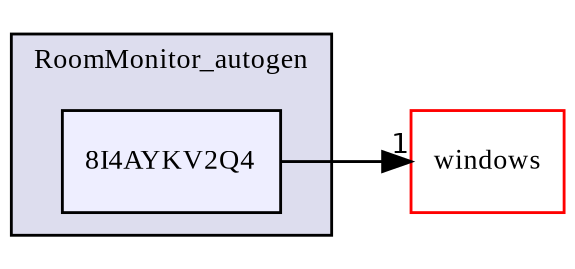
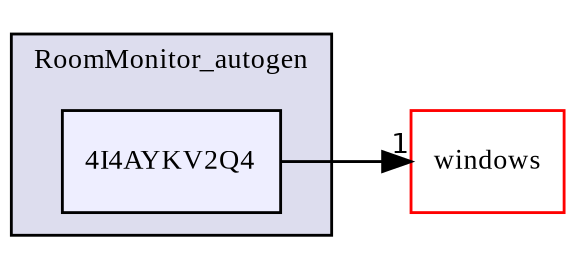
(172, 162) -> (172, 162)
